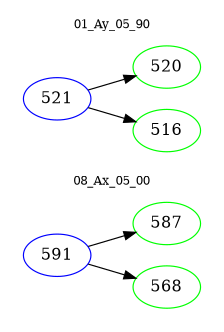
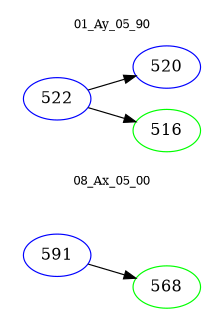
(167, 67) -> (167, 67)
(57, 99) -> (57, 99)
(167, 224) -> none
